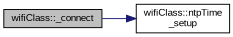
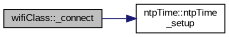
(183, 19) -> (181, 19)
